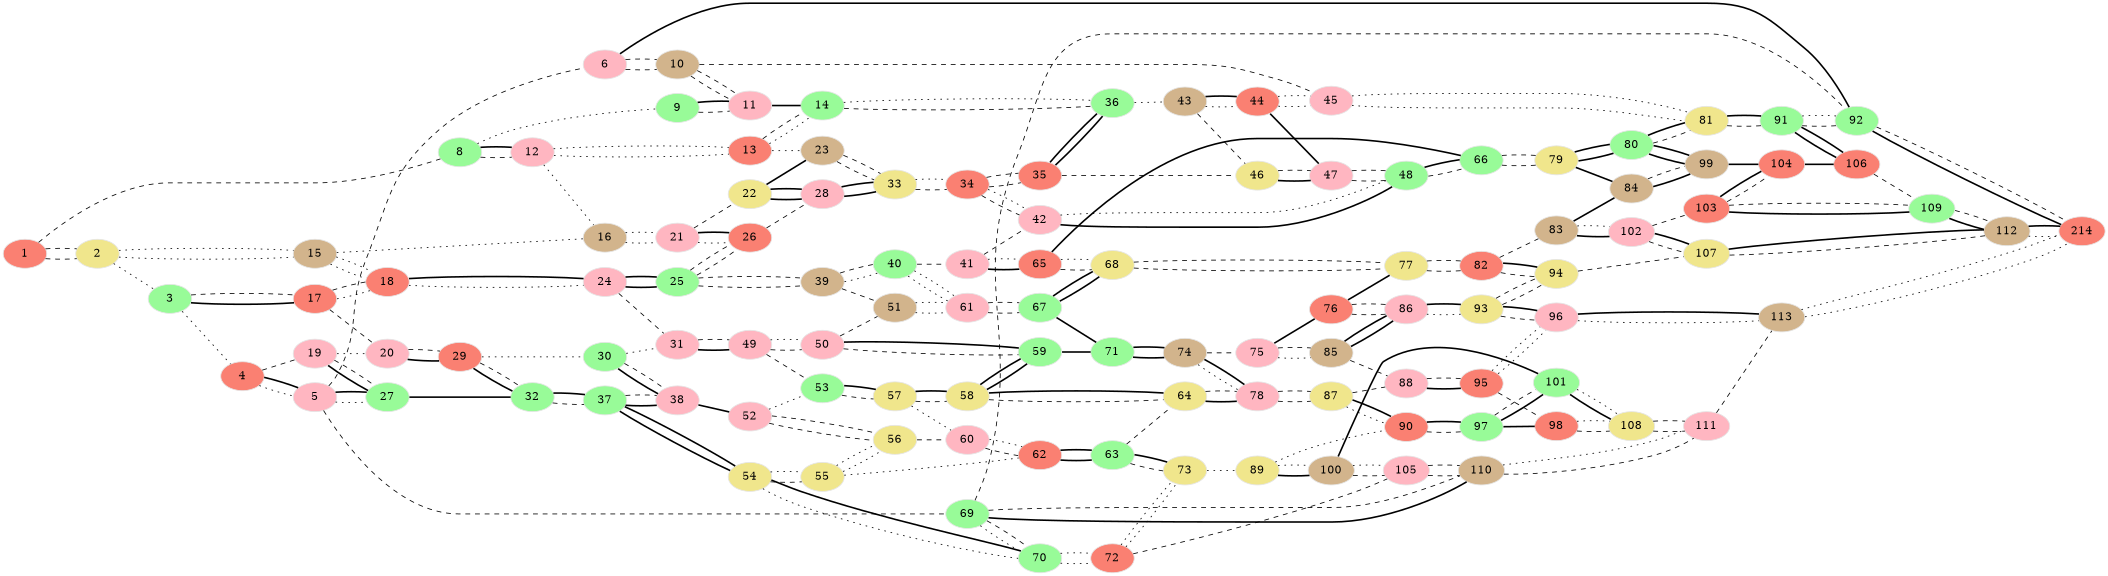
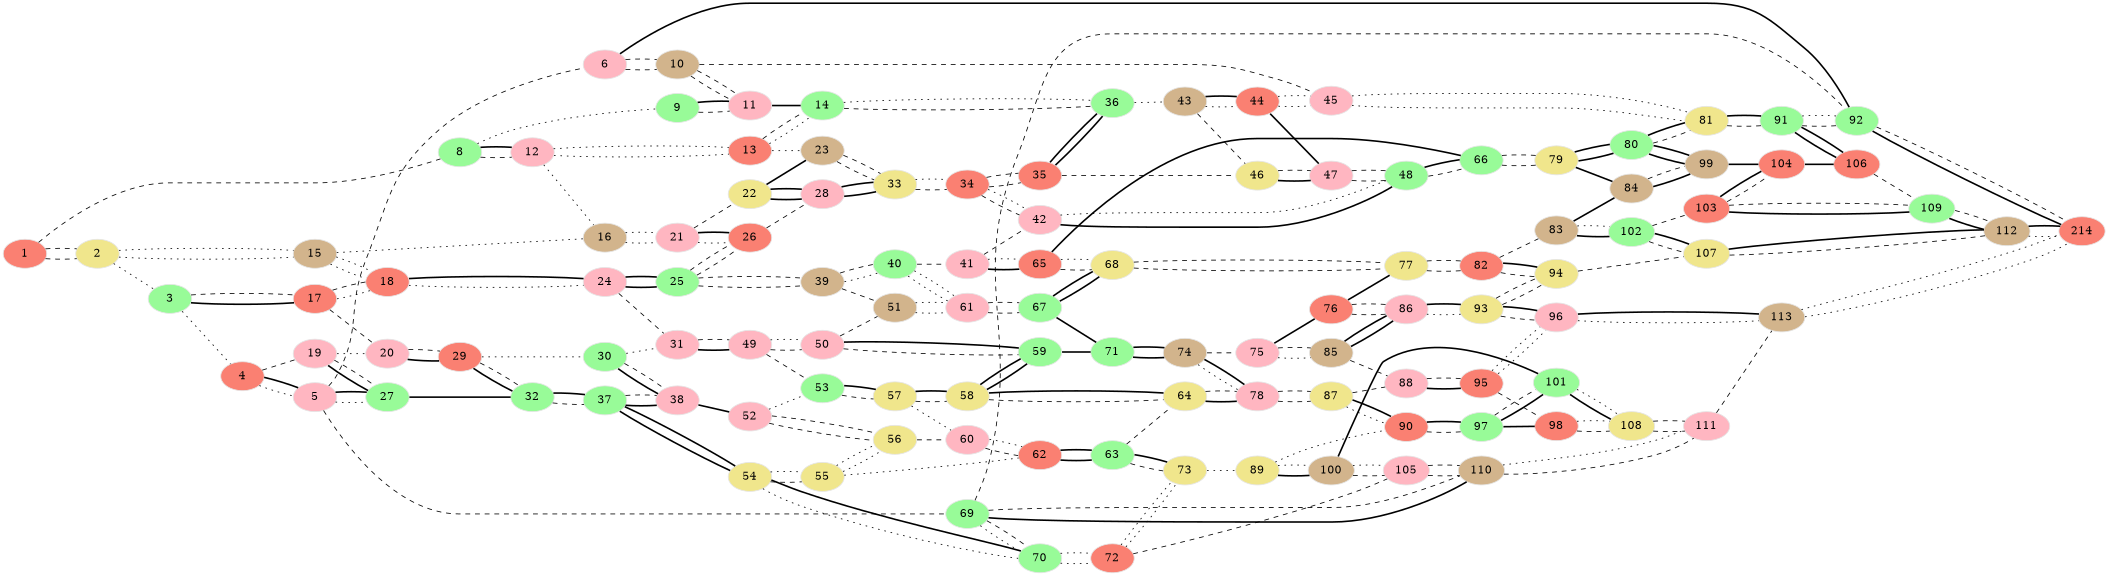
(1632, 232) -> (1632, 232)
